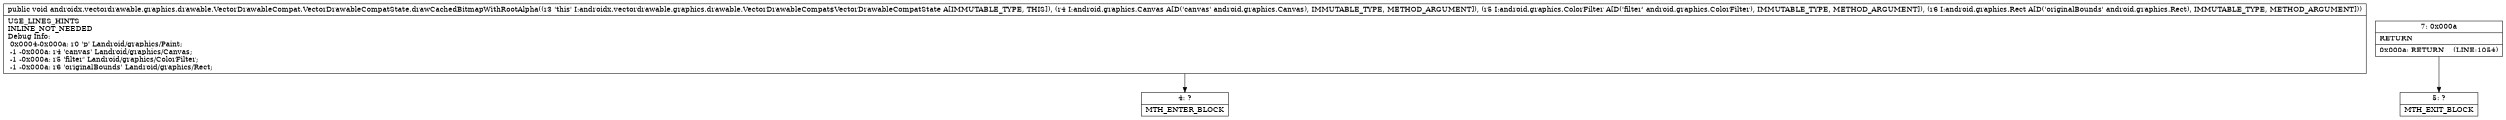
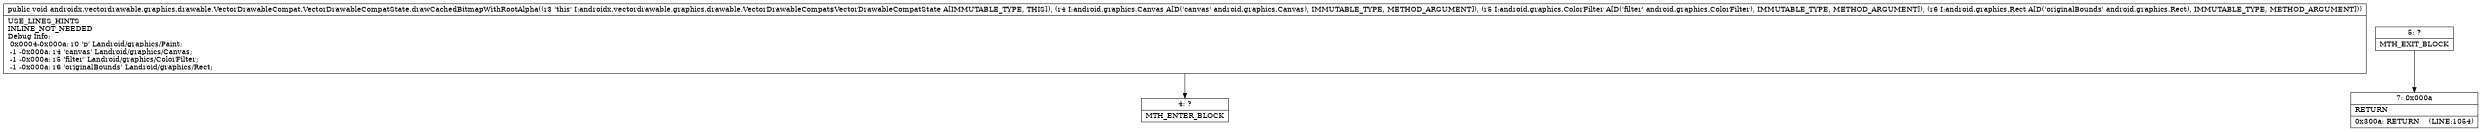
(2439, 50) -> (2414, 122)
(2439, 72) -> (2414, 69)
